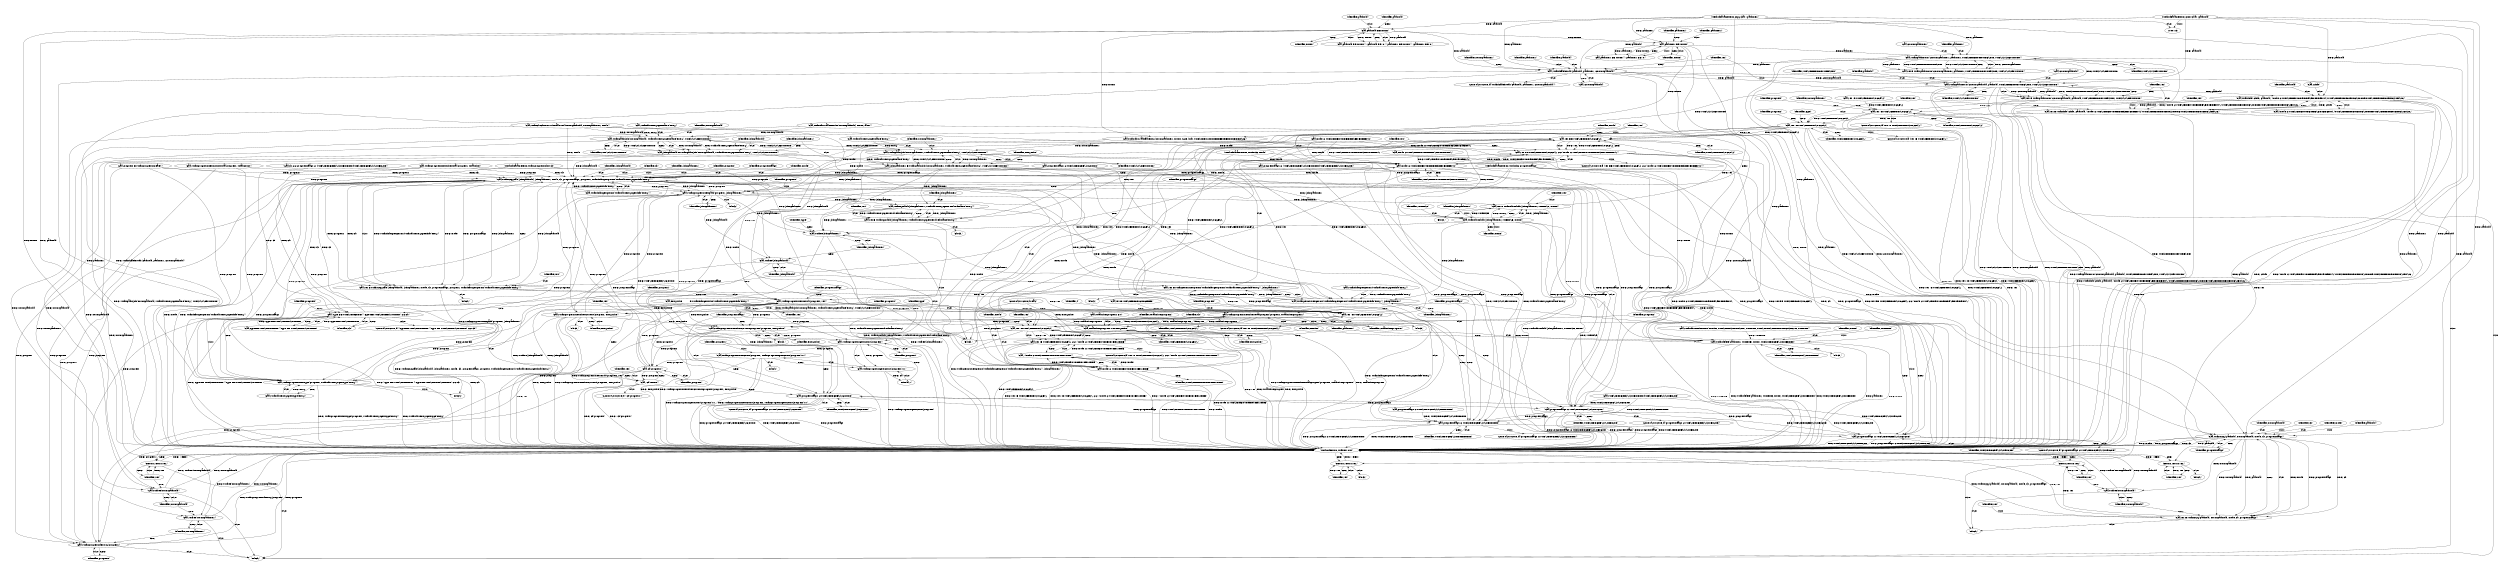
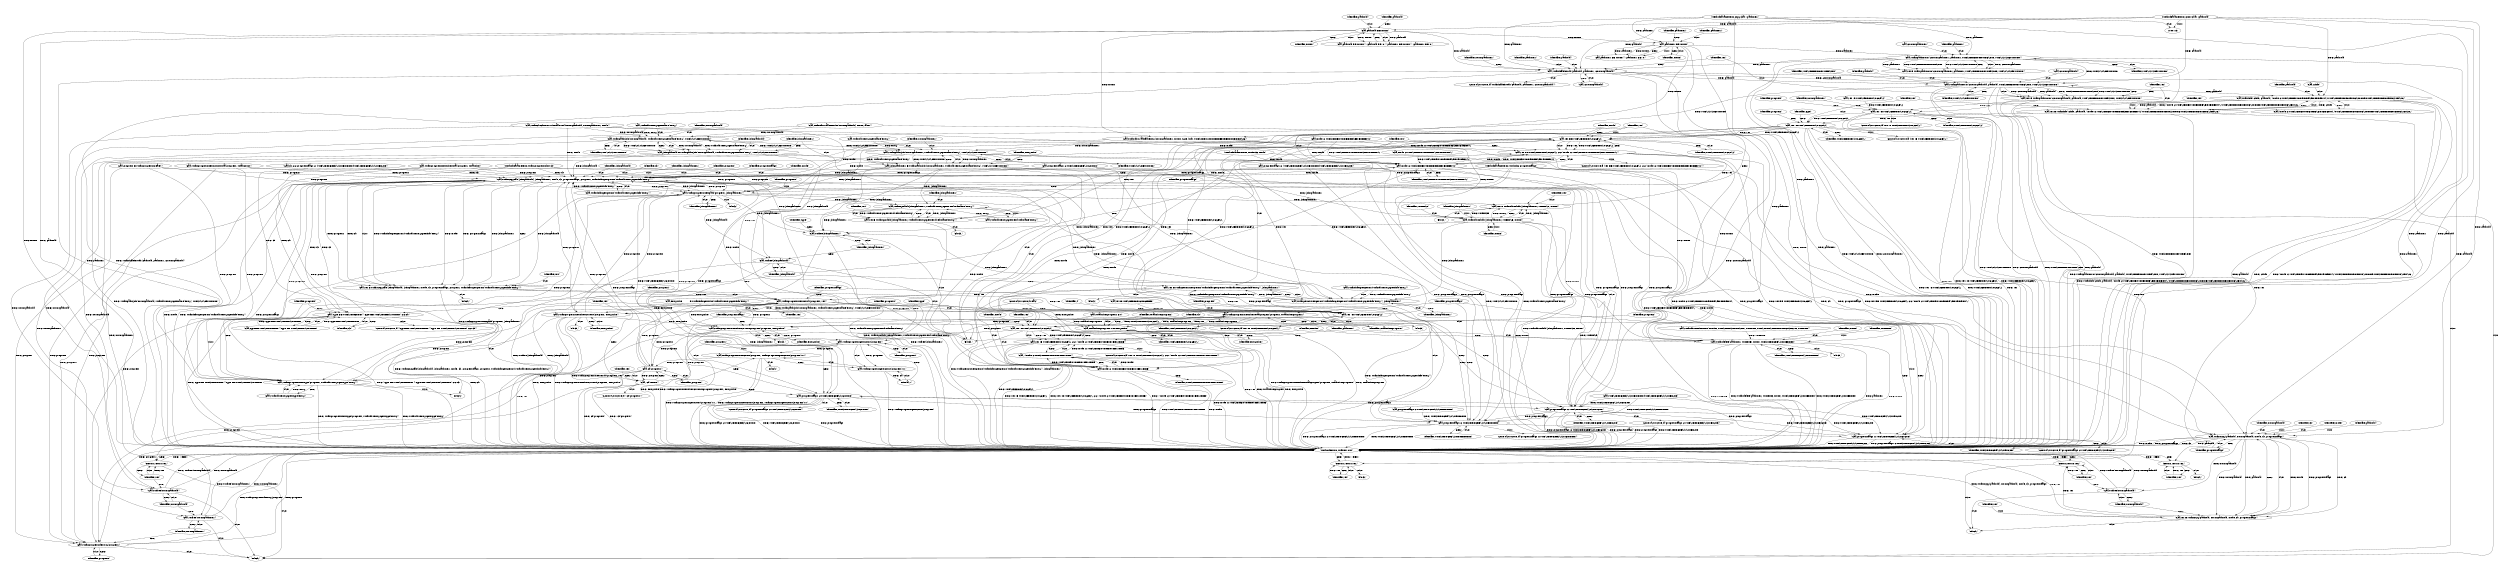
(1548, 20) -> (1774, 22)
none -> (491, 173)
none -> (1011, 220)
(778, 317) -> (730, 347)
